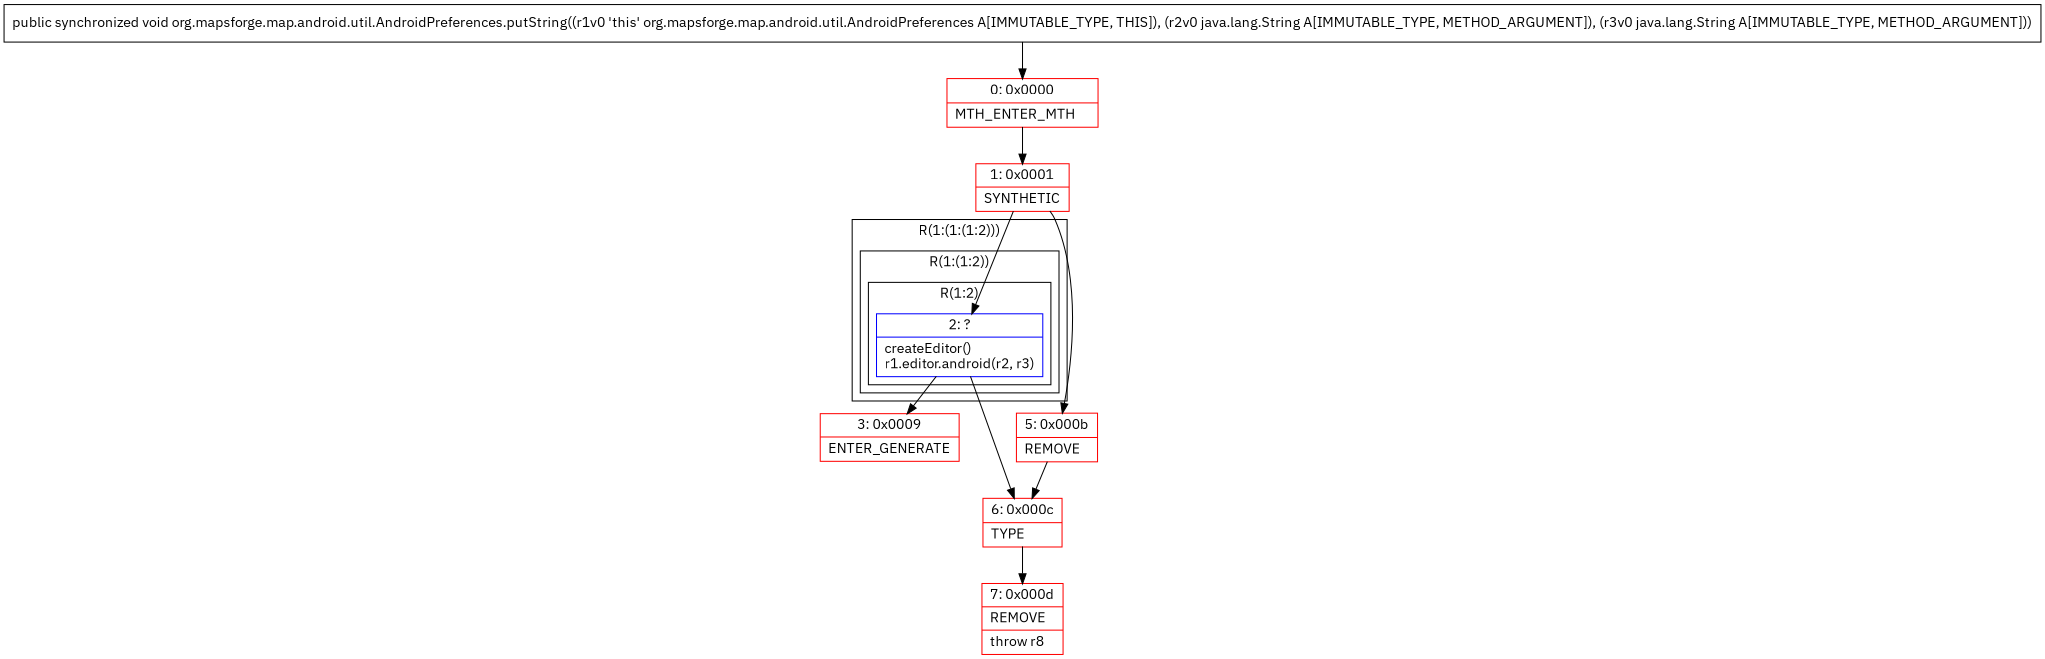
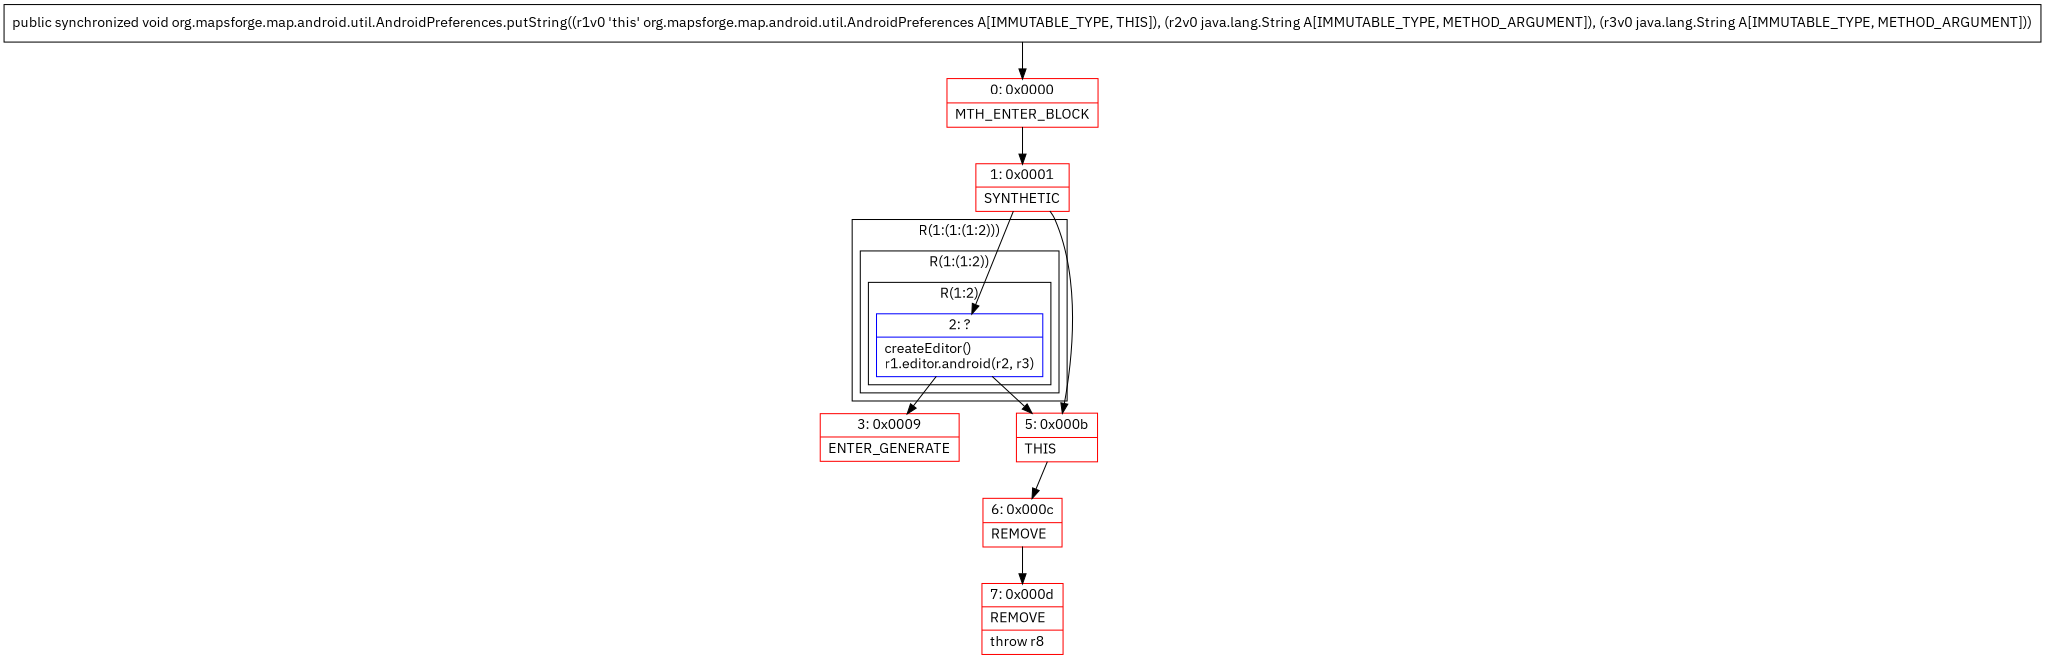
(1015, 115) -> (1023, 115)
(991, 433) -> (1008, 391)
(1052, 449) -> (1041, 449)
(1008, 534) -> (1019, 534)
